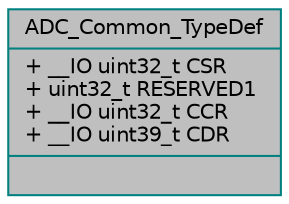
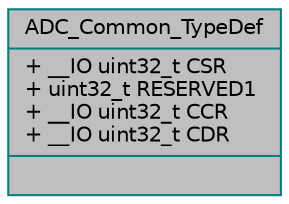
(128, 135) -> (128, 135)
